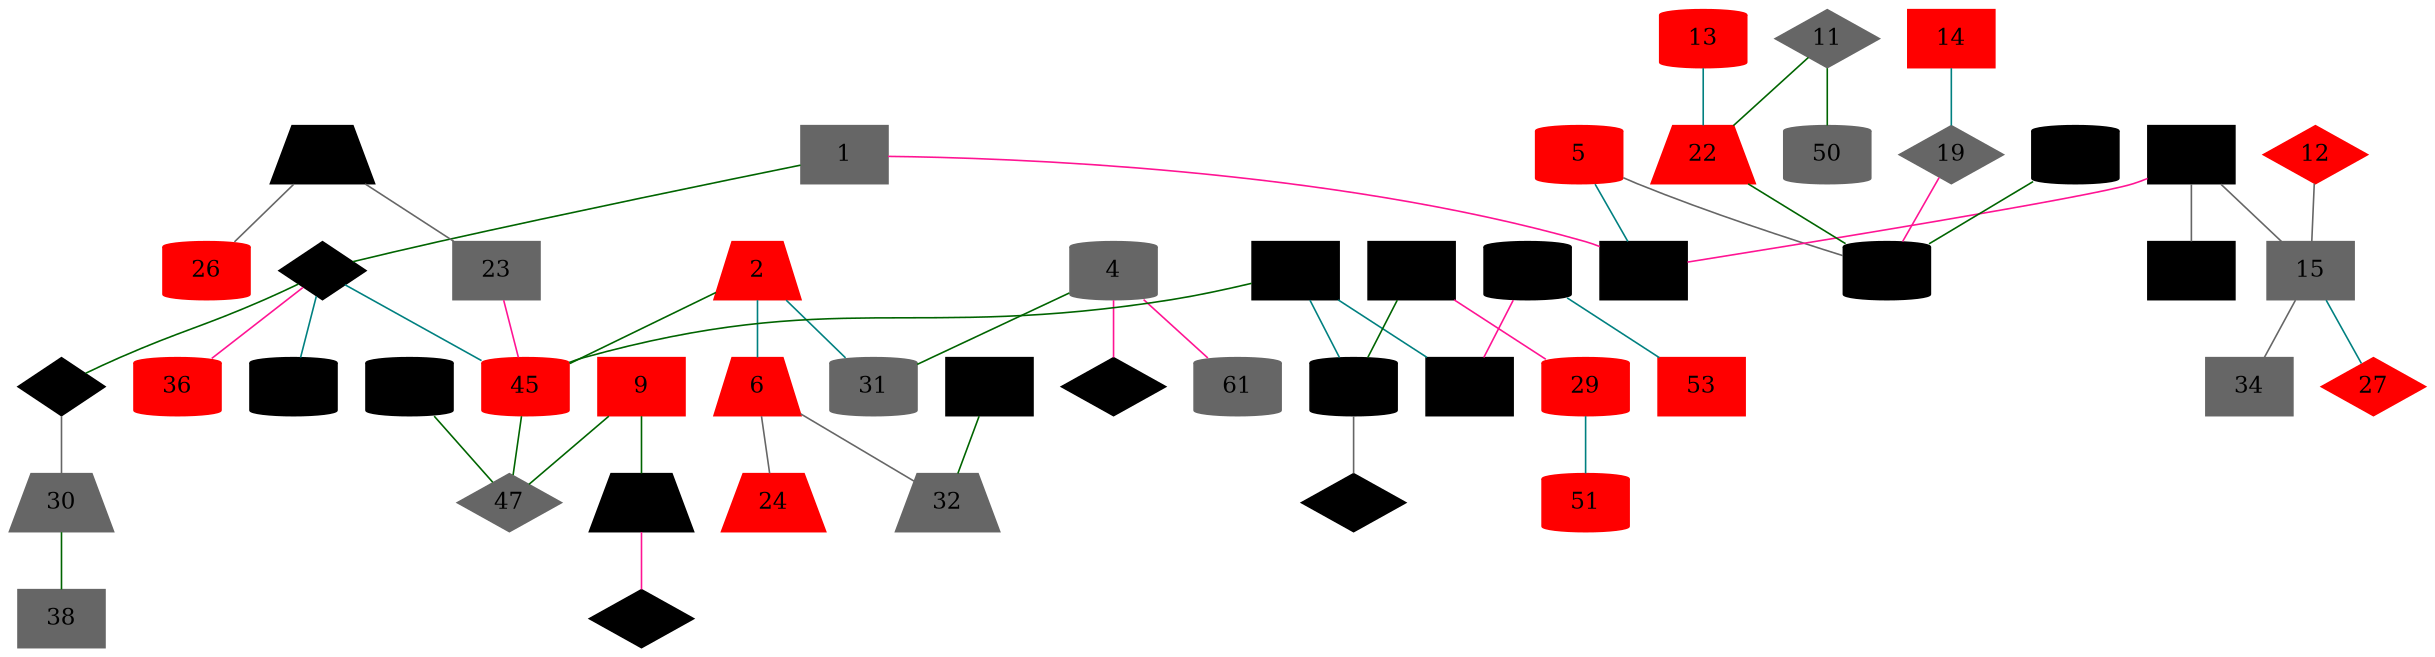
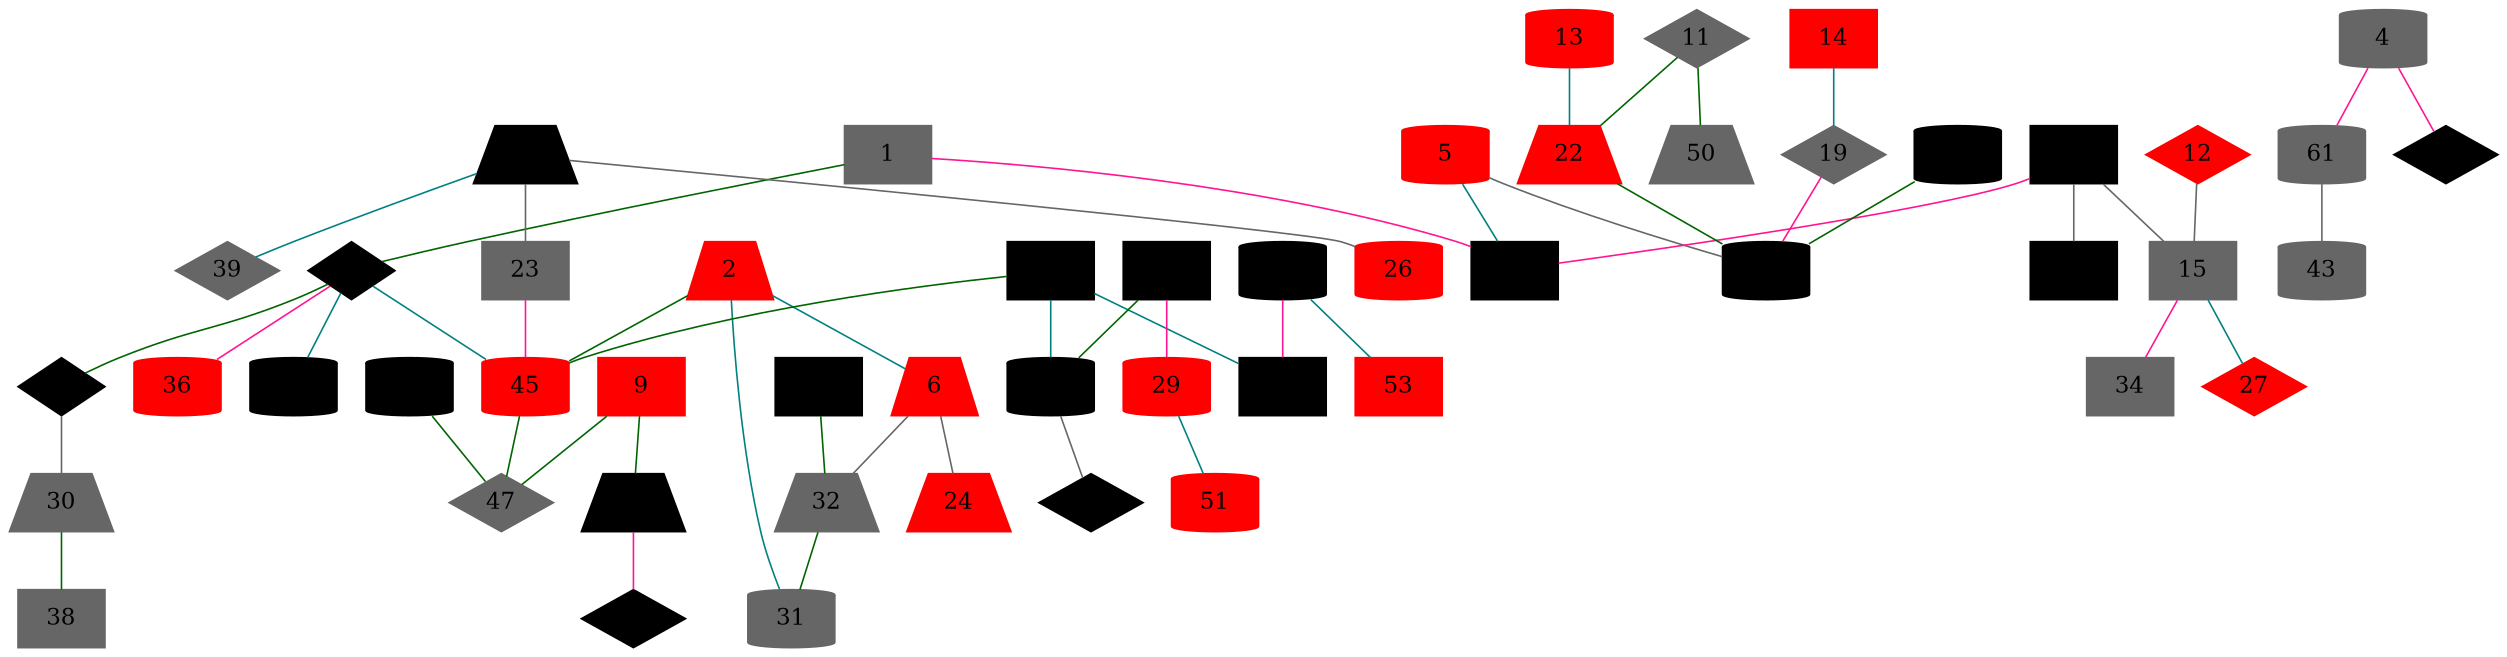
(1827, 155) -> (1702, 155)
none -> (227, 271)
none -> (2322, 271)
(993, 329) -> (809, 561)
(2280, 329) -> (2161, 329)
